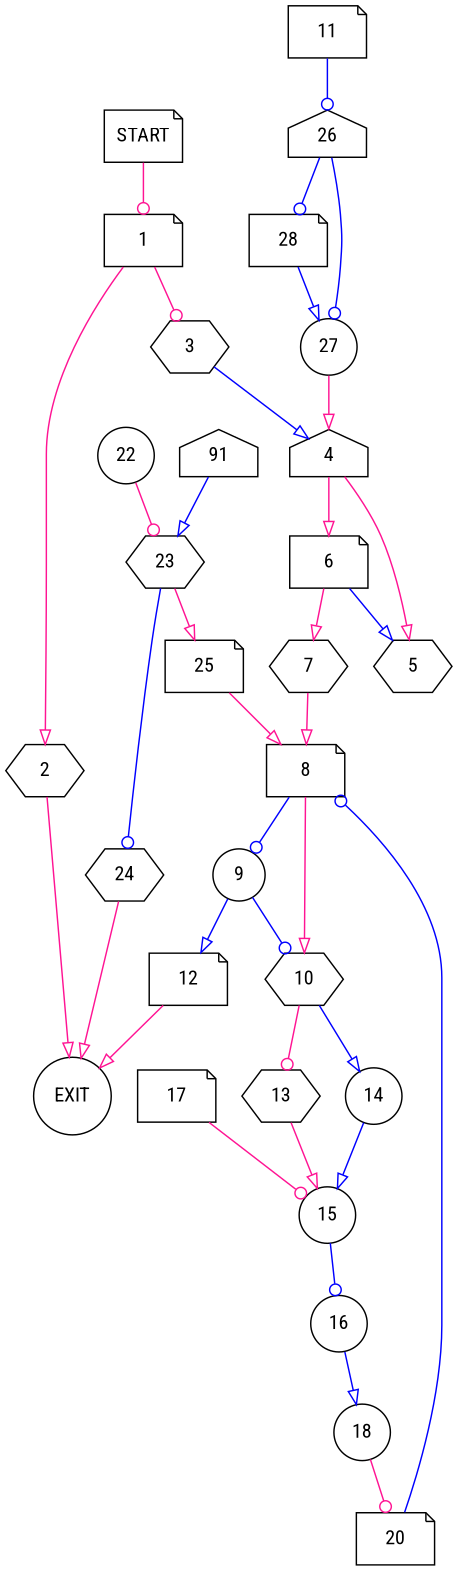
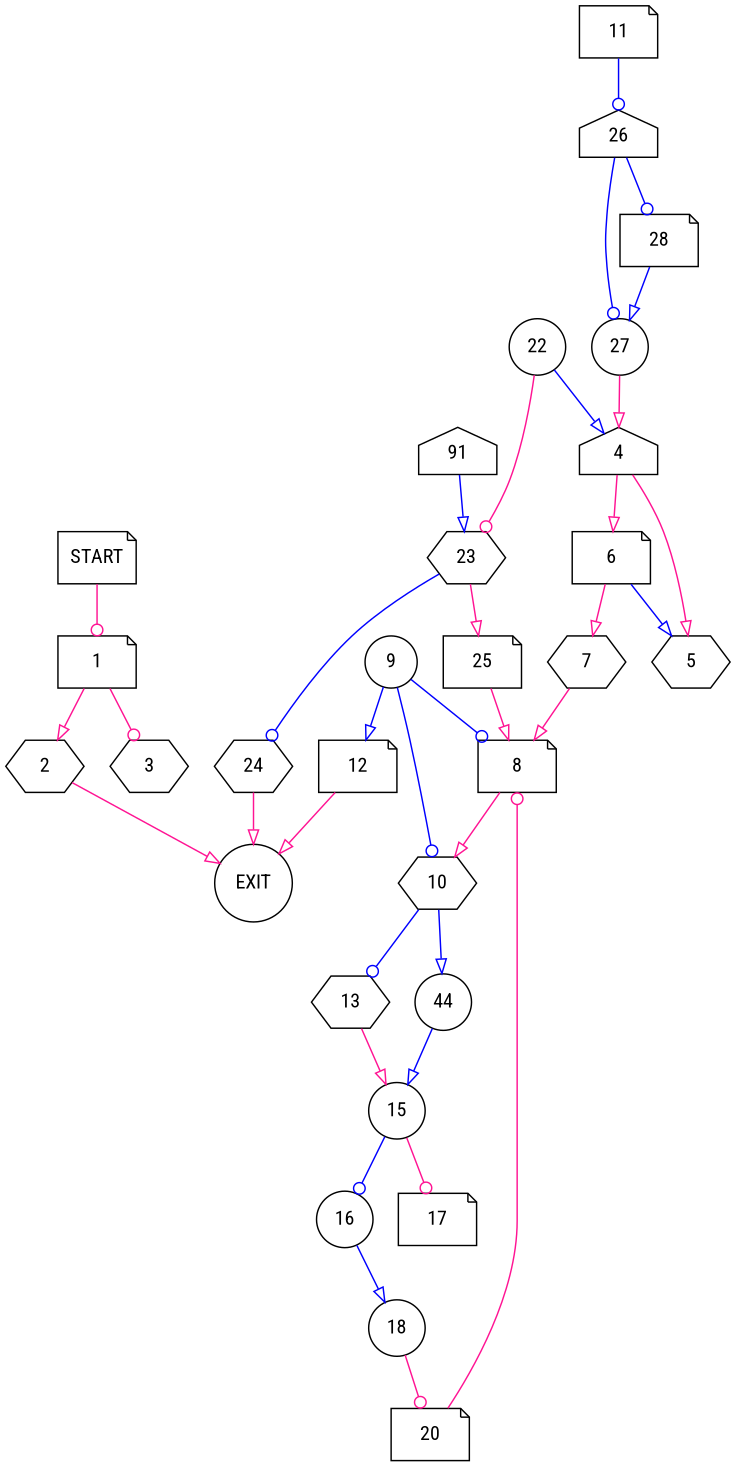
(255, 398) -> (574, 396)
(274, 820) -> (444, 706)
(294, 1032) -> (397, 938)
(374, 1096) -> (443, 1002)
(442, 1146) -> (517, 1114)
(252, 1156) -> (415, 1160)
